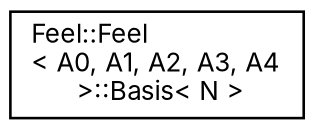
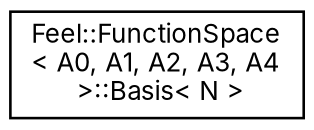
(157, 65) -> (157, 65)
